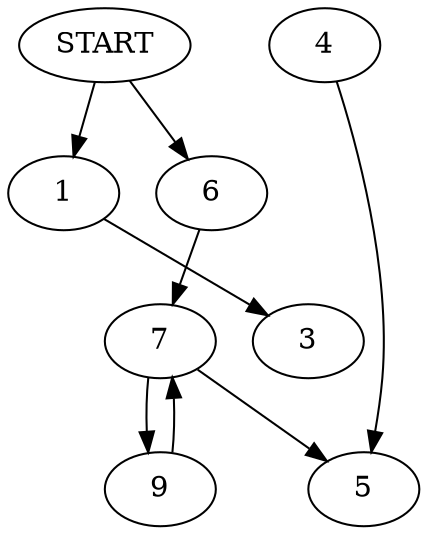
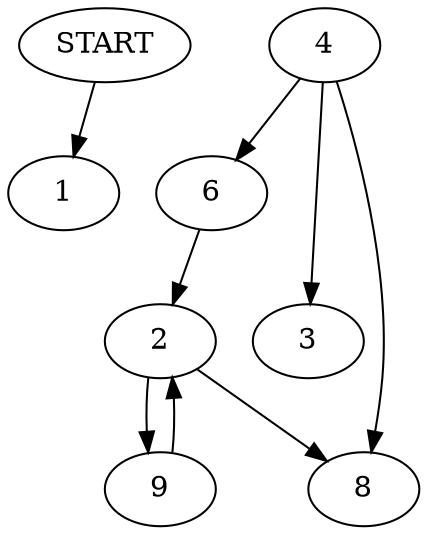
(152, 111) -> (275, 111)
(173, 260) -> (317, 183)
(160, 341) -> (160, 341)
(364, 489) -> (364, 489)
